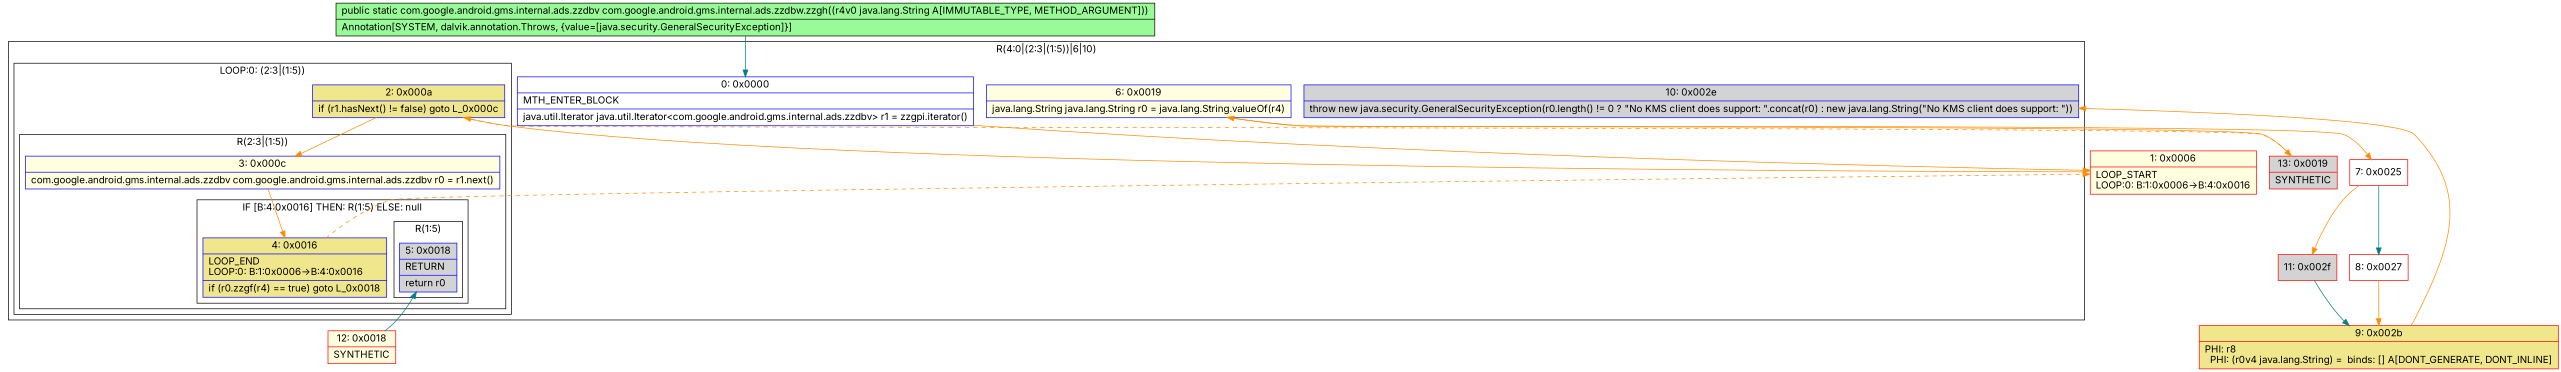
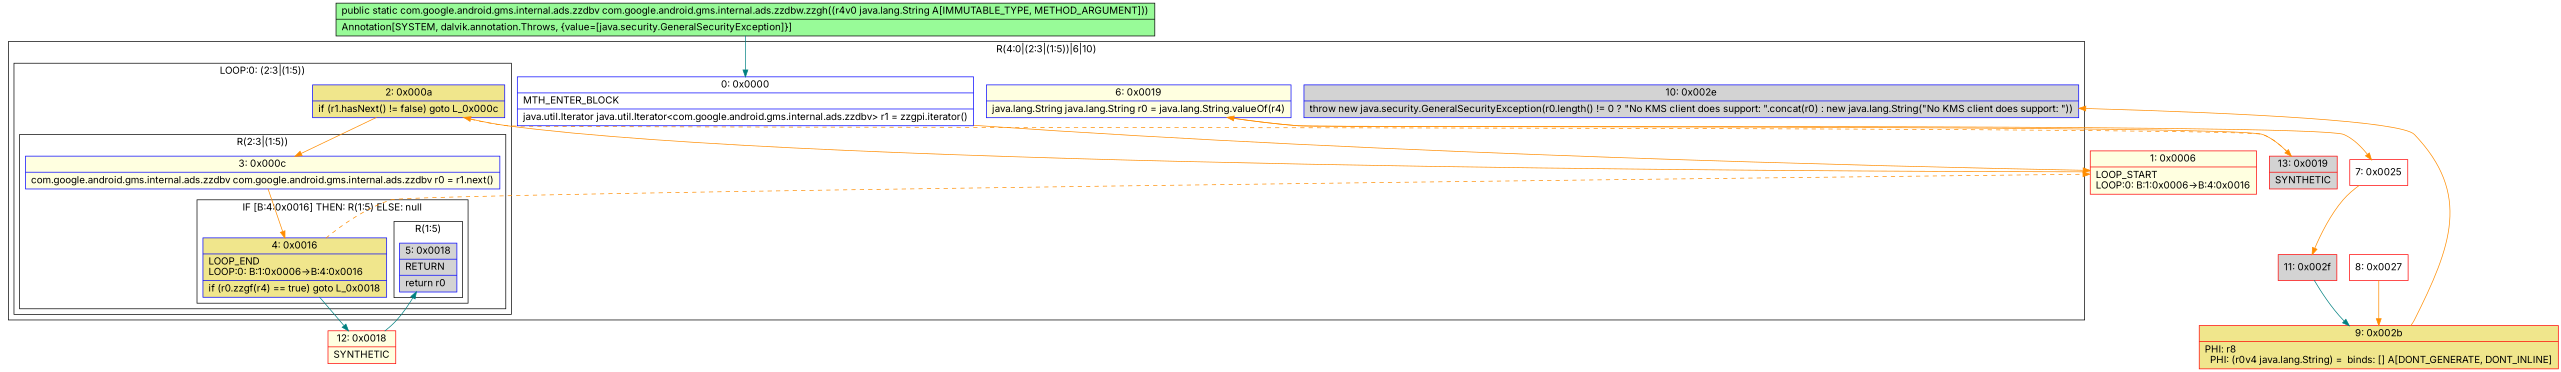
(2379, 217) -> none
none -> (332, 311)
